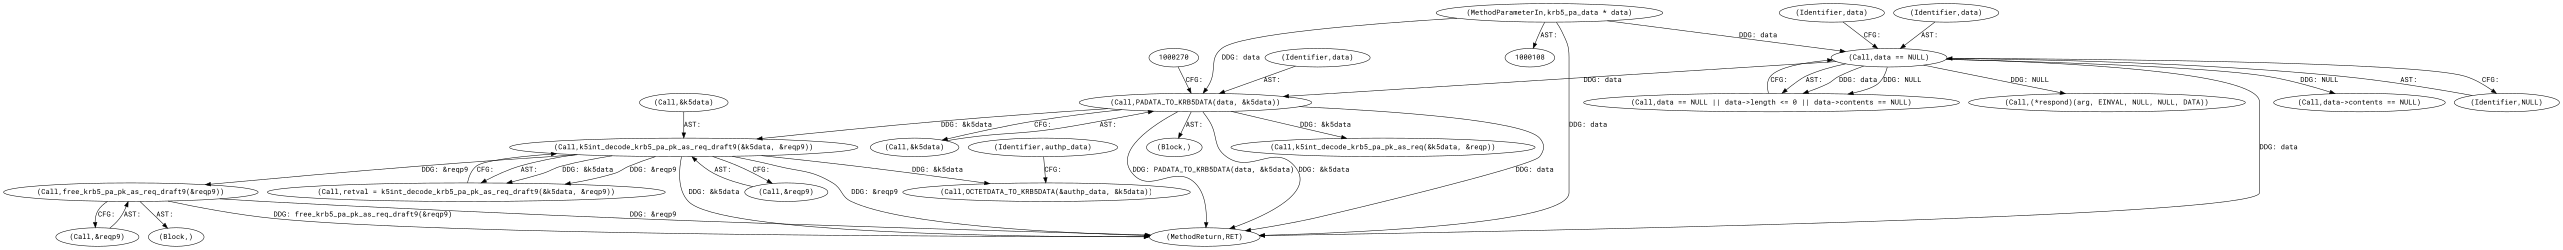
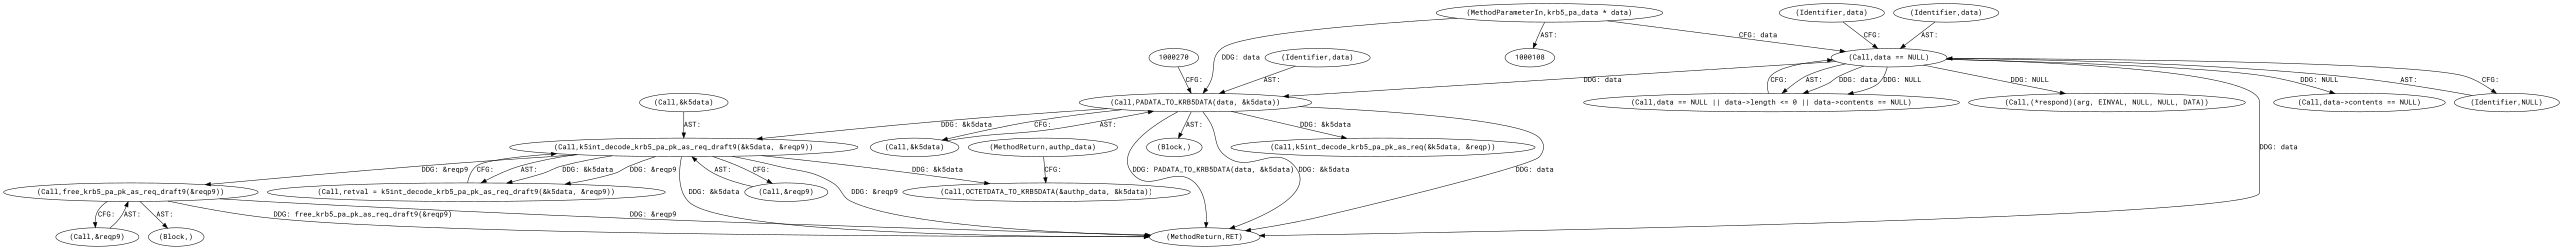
(1758, 35) -> (1758, 35)
(1043, 147) -> (1043, 147)
(1506, 217) -> none
